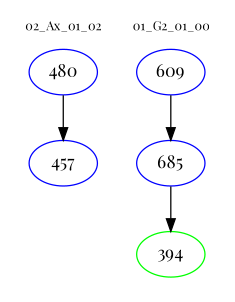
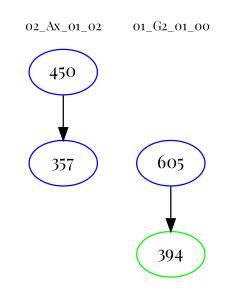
(63, 72) -> (63, 72)
(171, 72) -> none
(63, 163) -> (63, 163)
(171, 163) -> (171, 163)
